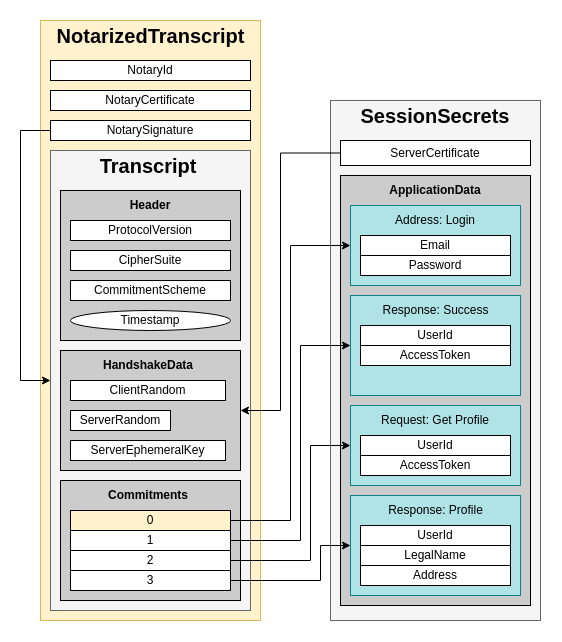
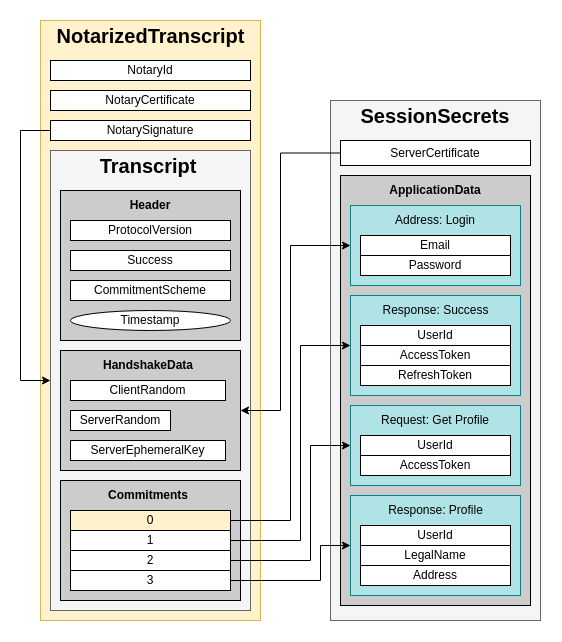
(151, 261) -> (151, 261)
none -> (436, 376)
